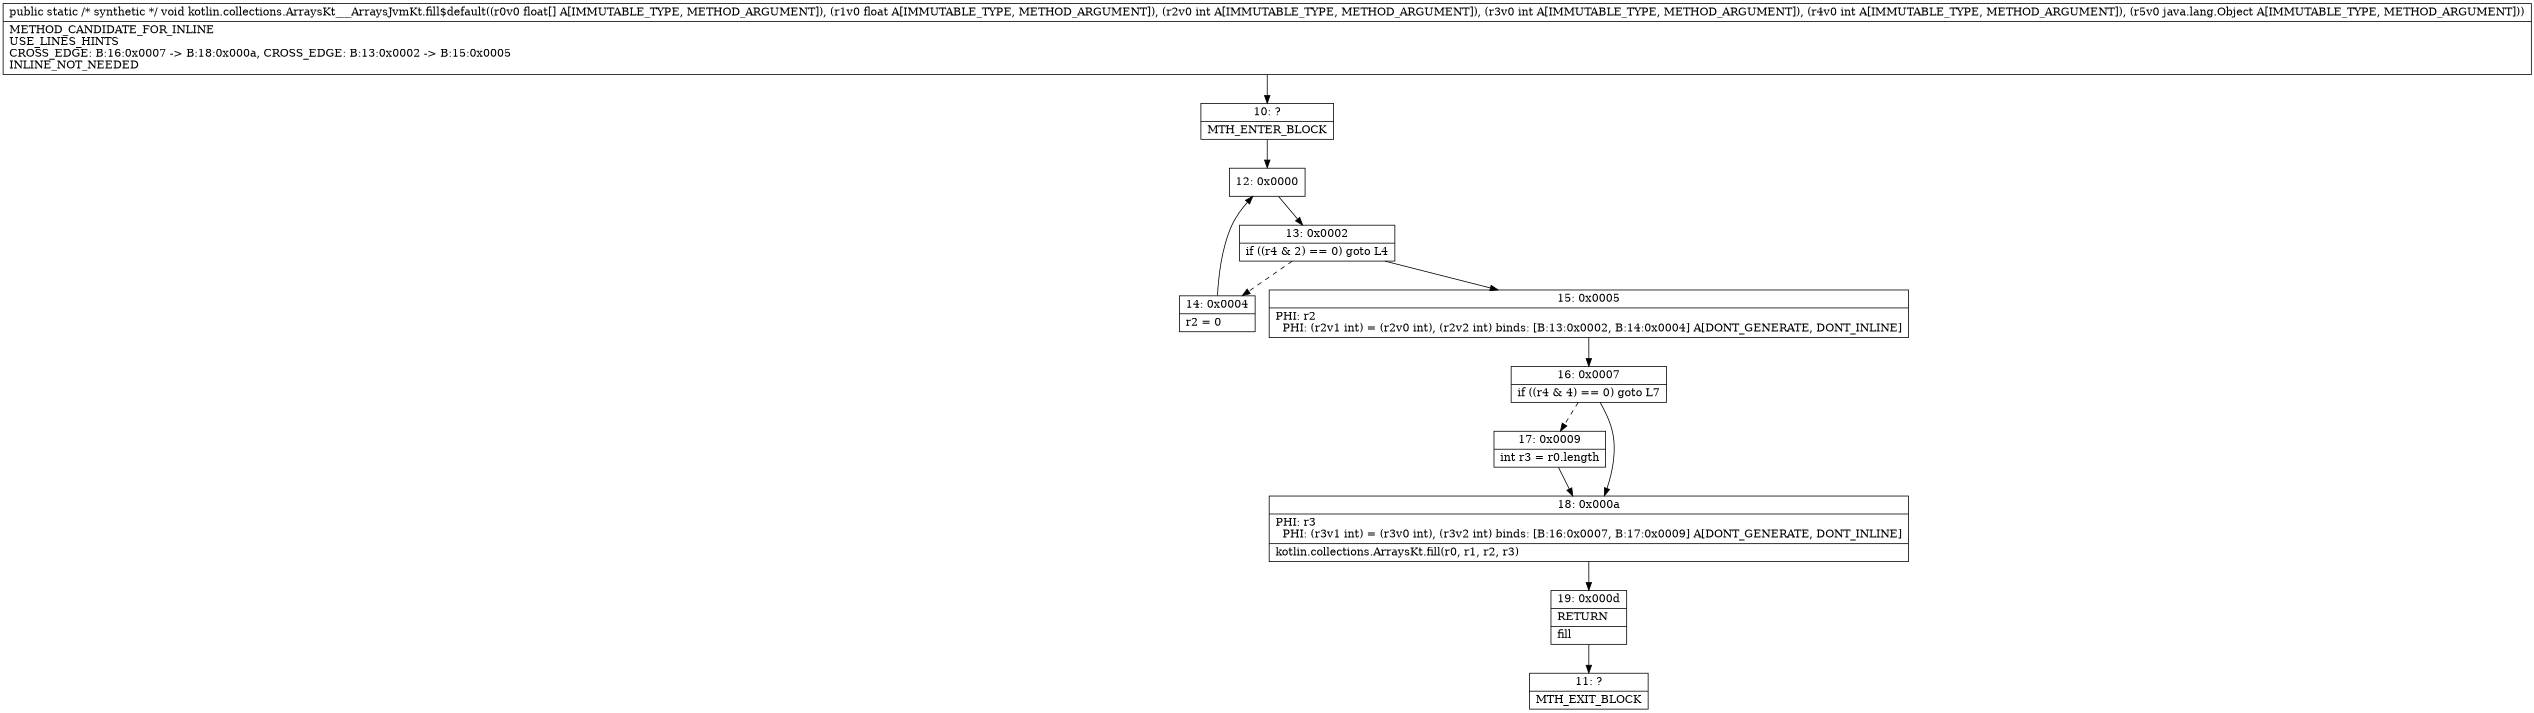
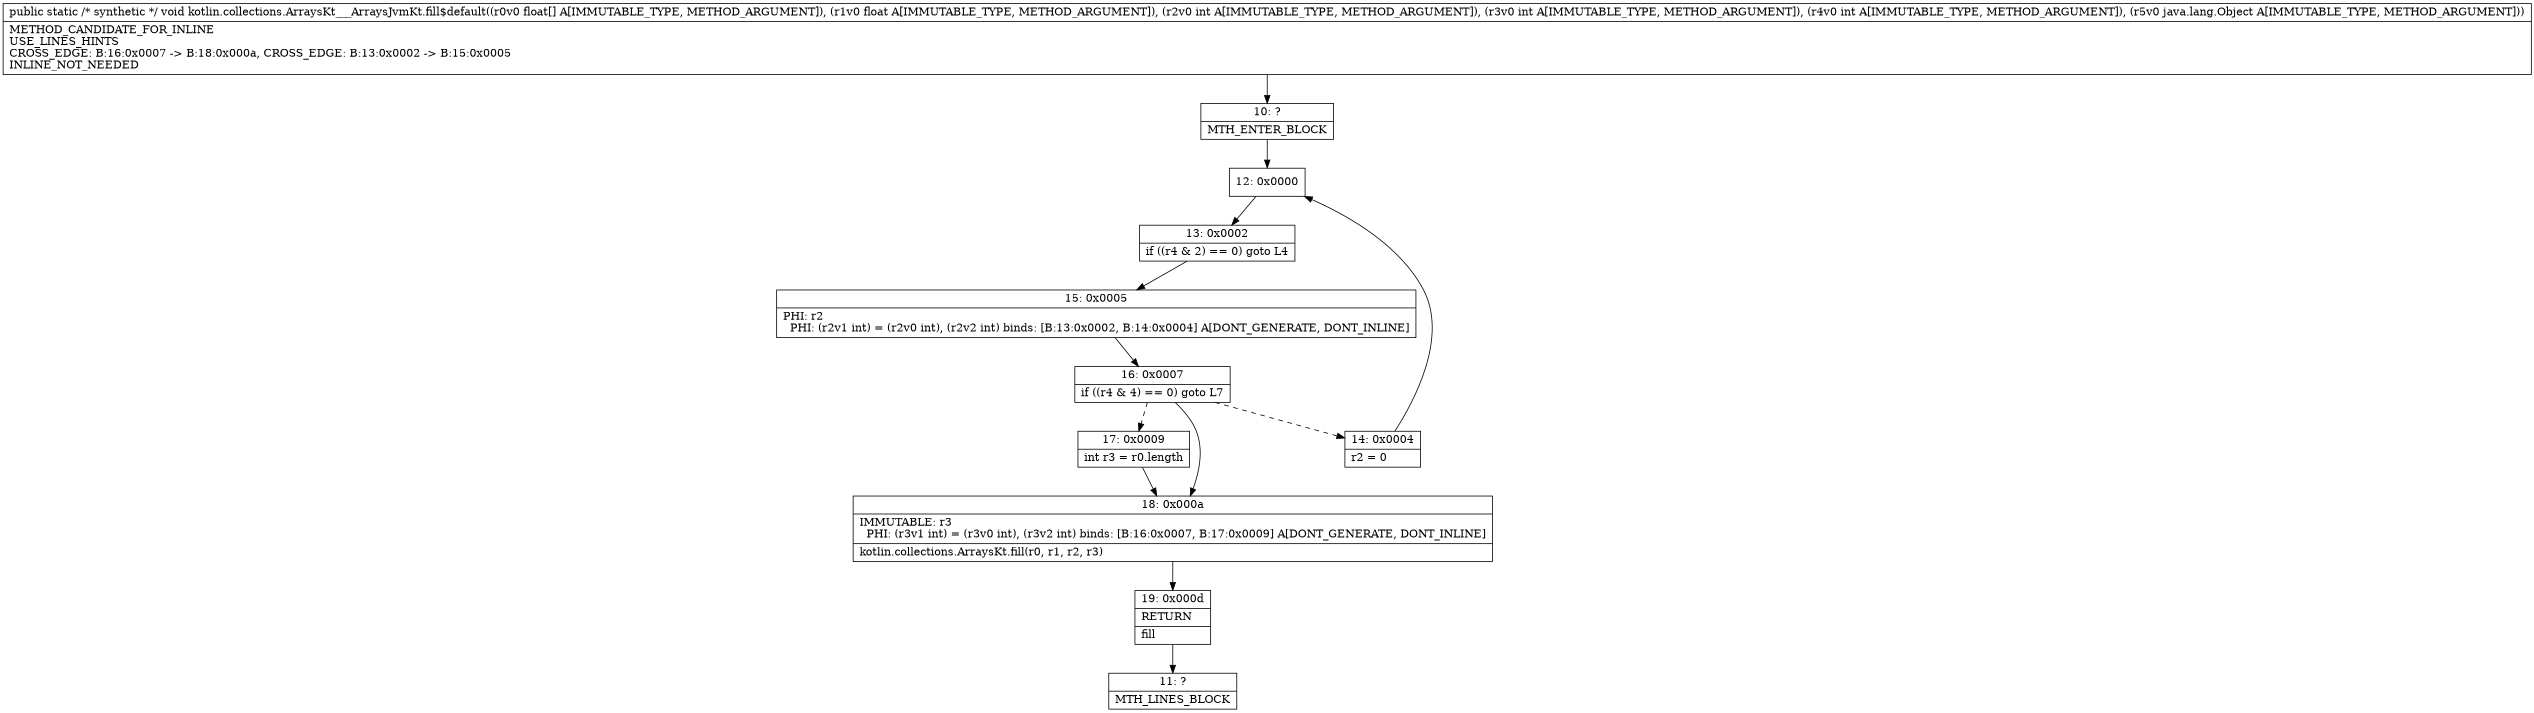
(1271, 276) -> (1276, 419)
(1298, 523) -> (908, 523)
(1589, 700) -> (1173, 700)
